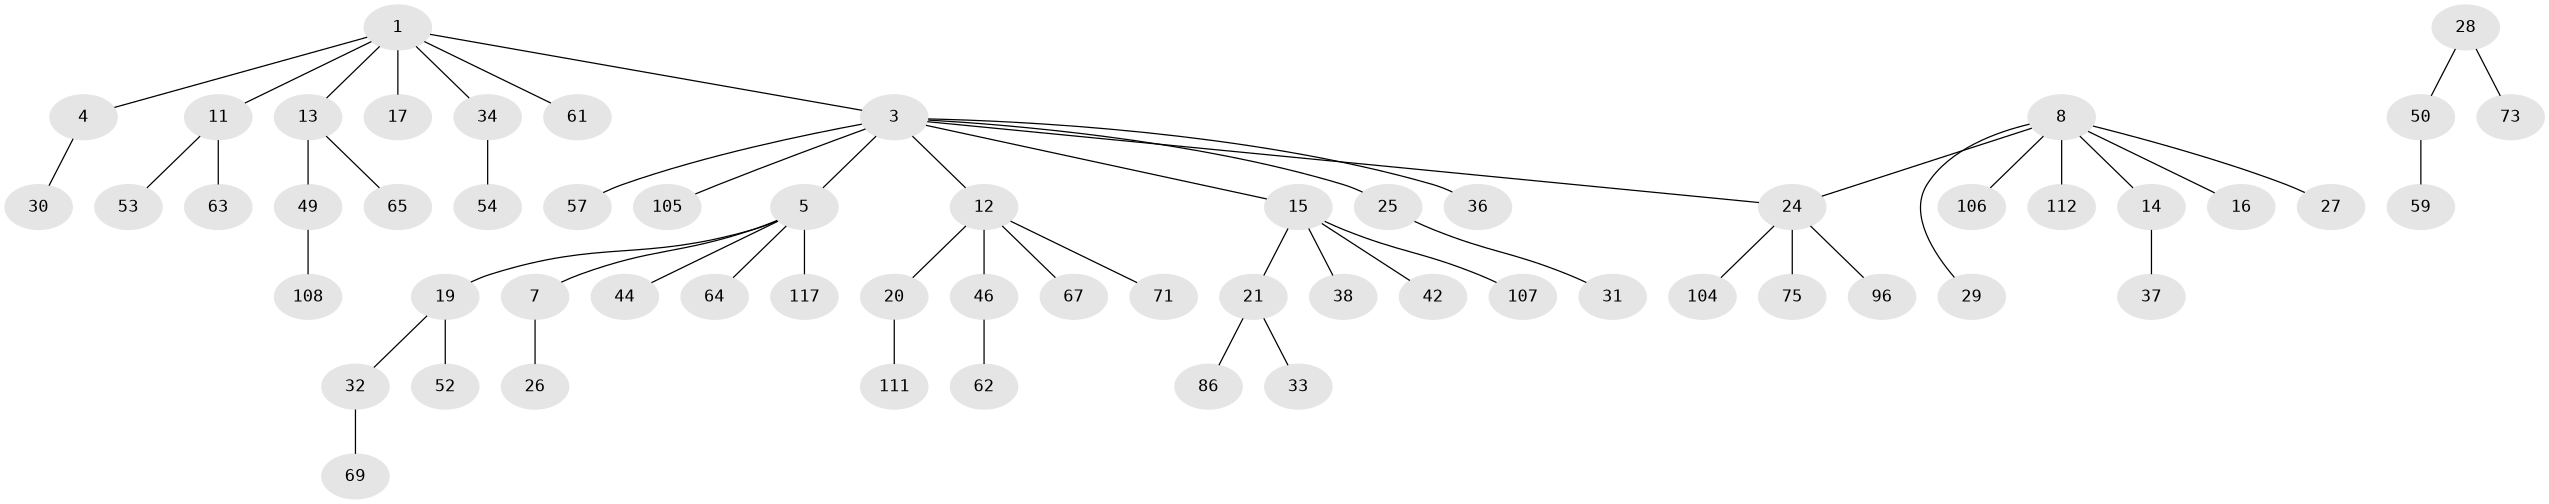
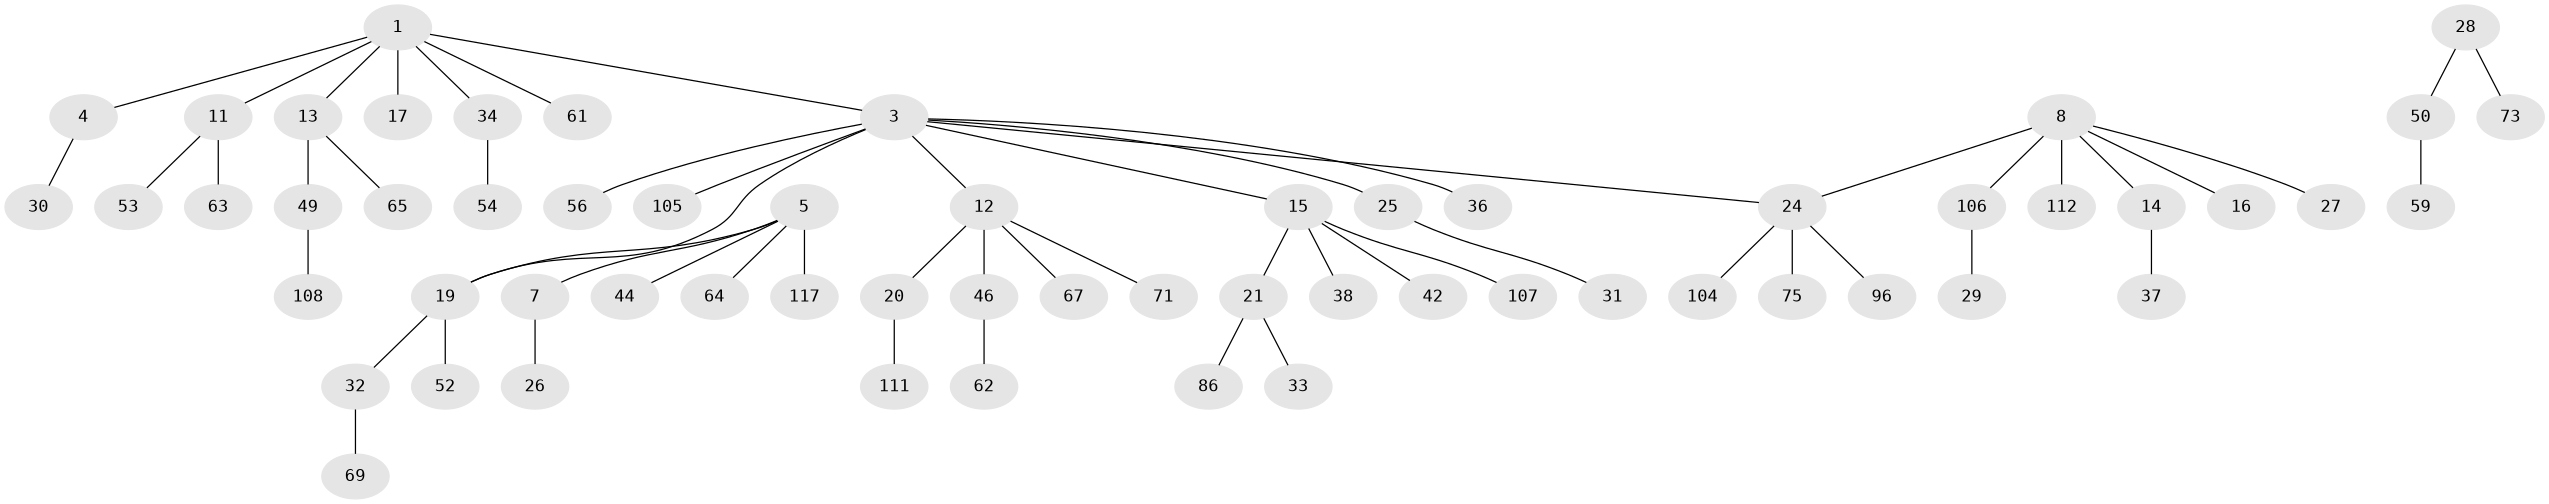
(849, 162) -> (703, 234)
(1933, 177) -> (1972, 252)
(577, 207) -> (577, 207)
